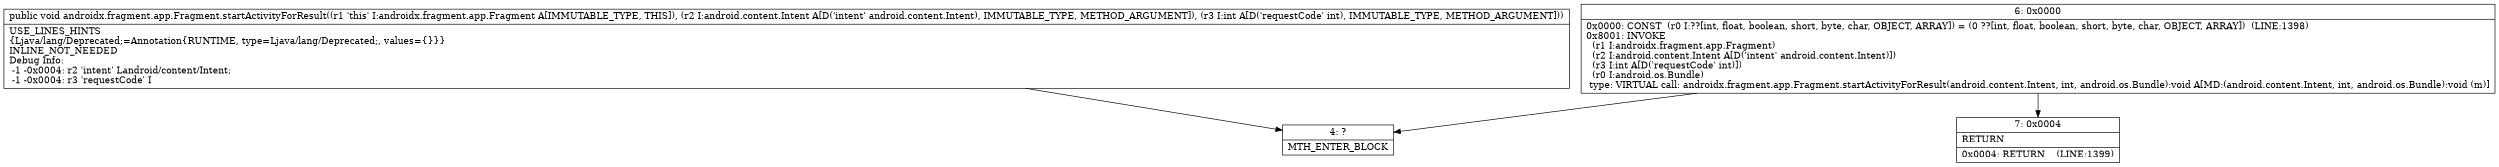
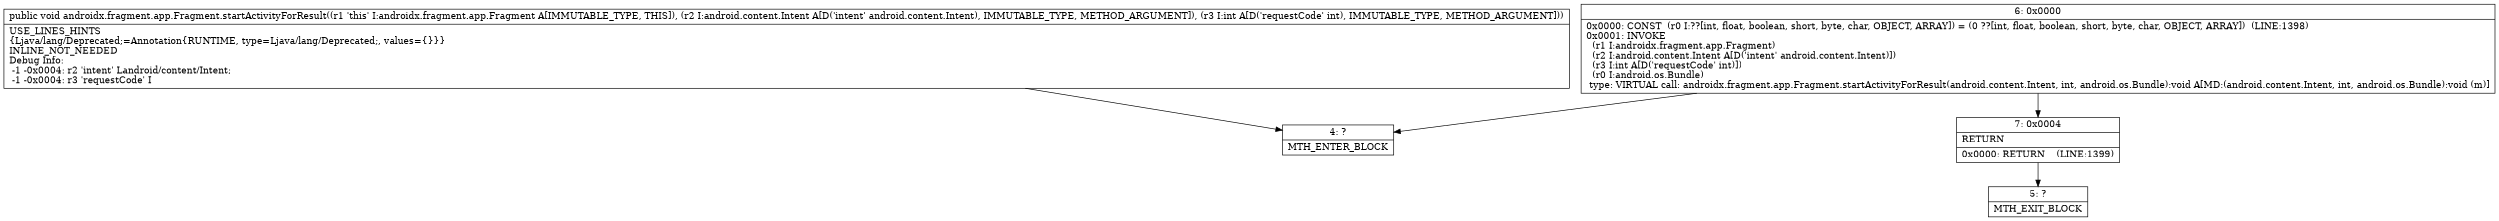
(1629, 36) -> (1629, 36)
(2038, 155) -> (2038, 155)
none -> (2038, 202)
